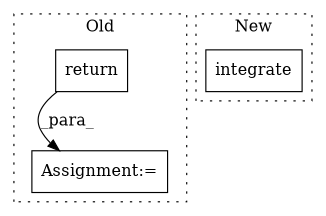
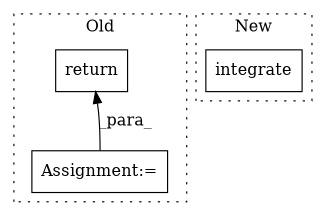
(39, 116) -> (100, 127)
